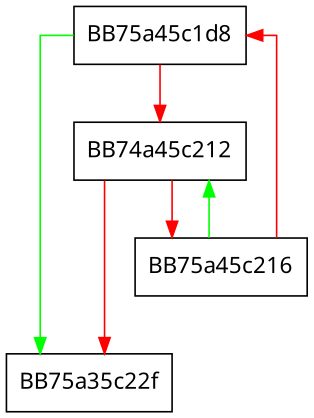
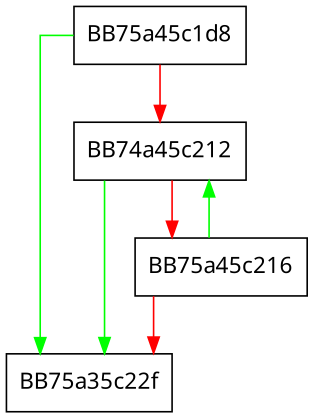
(277, 130) -> (154, 317)
(105, 259) -> (105, 259)
